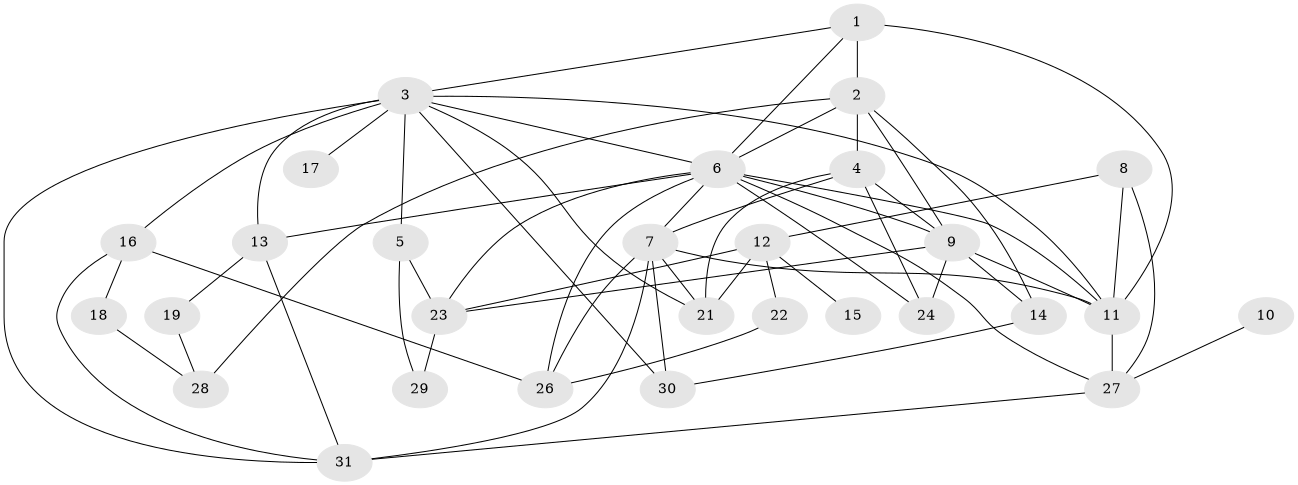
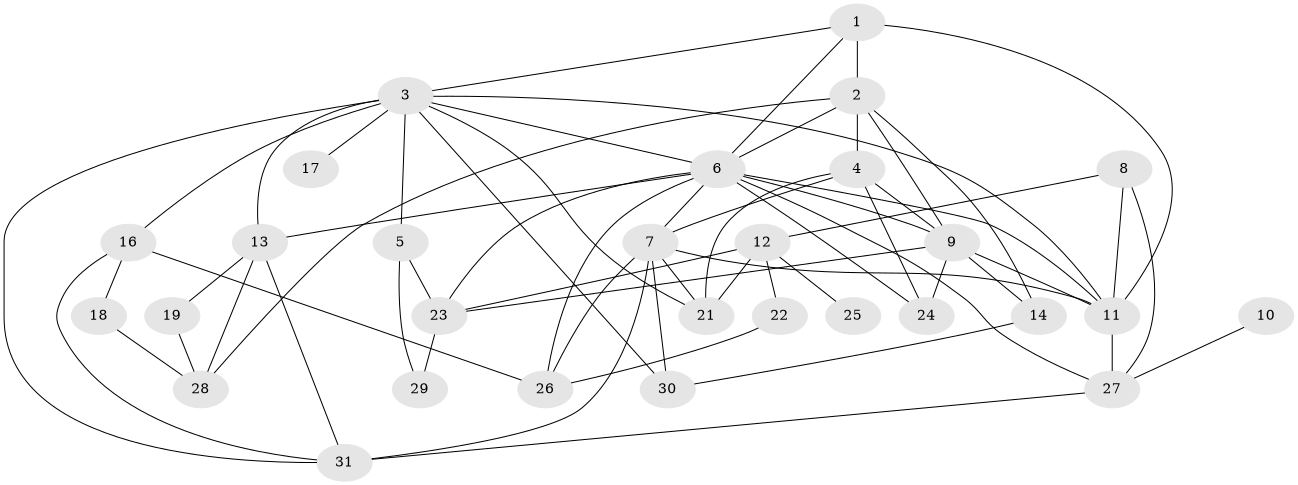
none -> (230, 316)
(853, 316) -> (853, 316)
